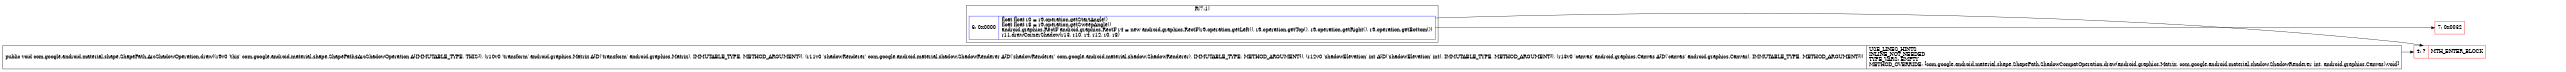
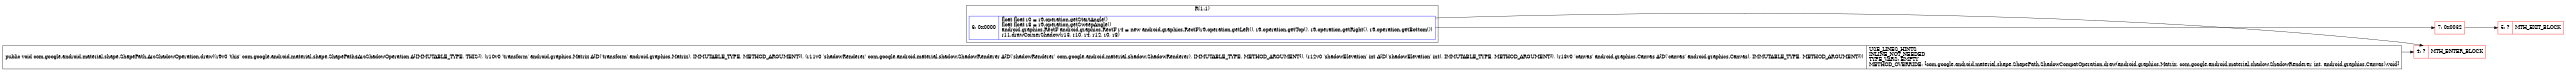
(1202, 9) -> (1202, 9)
none -> (2531, 28)
